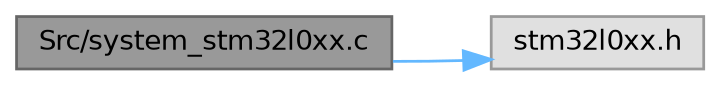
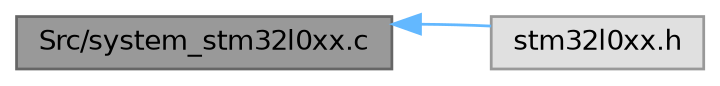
(428, 61) -> (456, 25)
